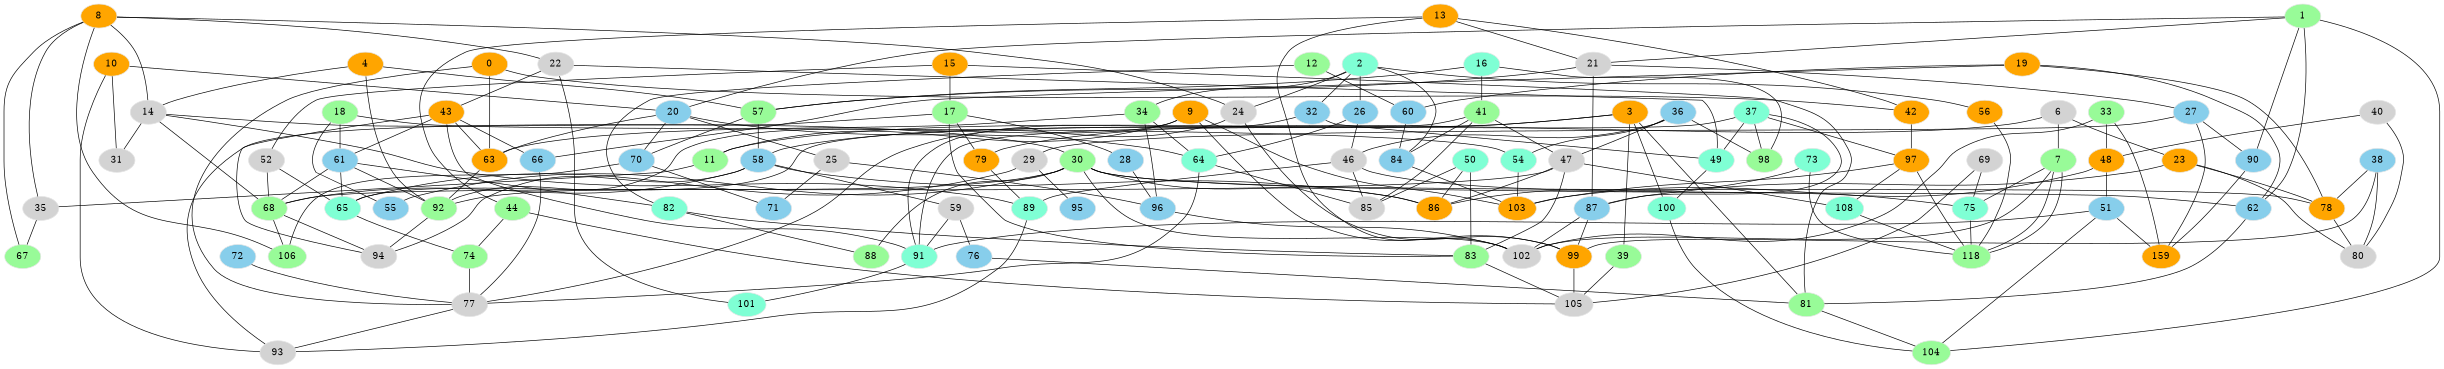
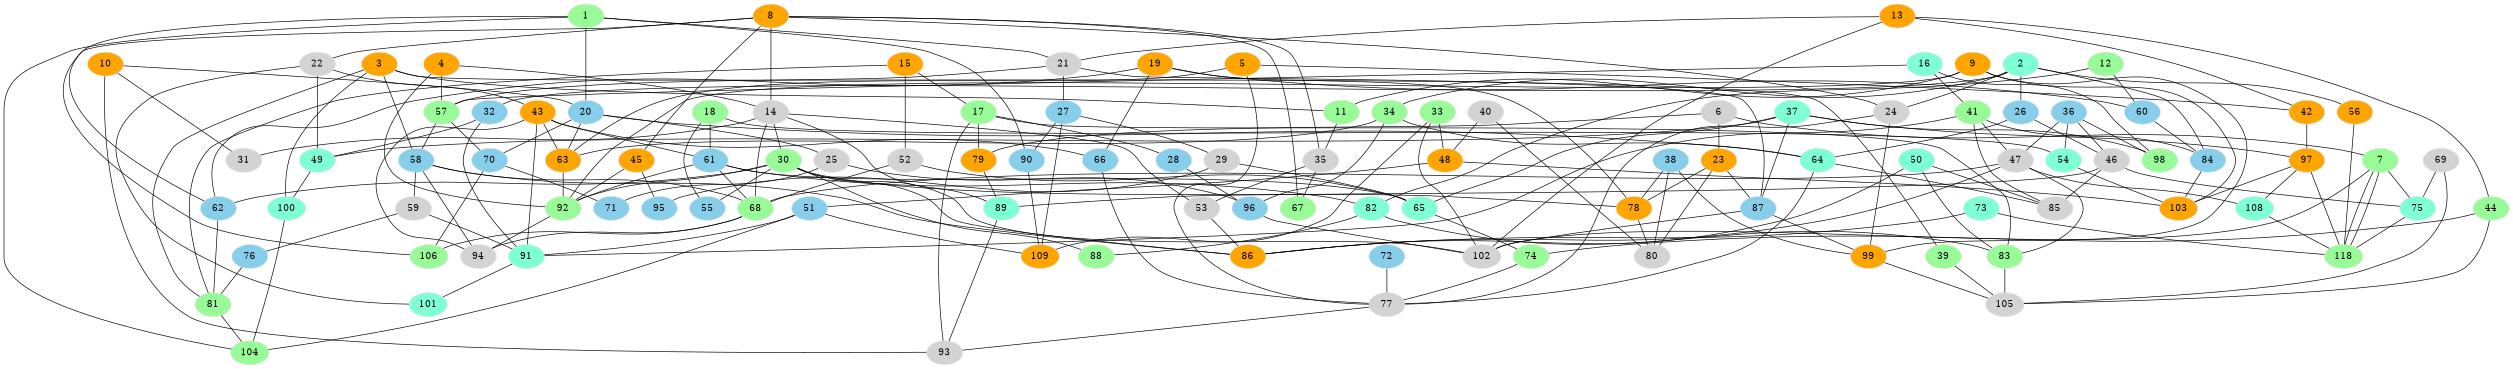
(490, 64) -> (1243, 64)
none -> (637, 160)
none -> (1202, 208)
(2161, 257) -> (1040, 257)
